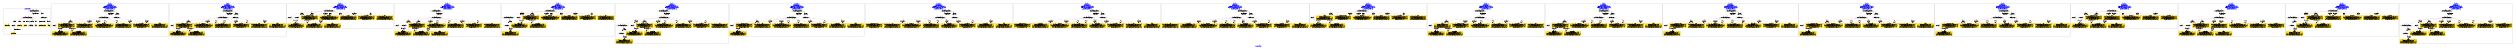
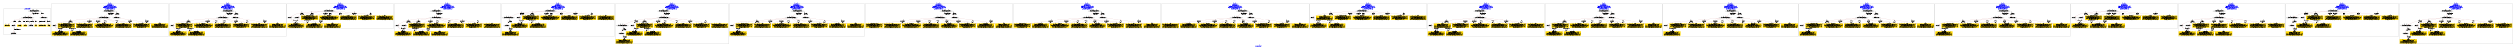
(20, 26) -> (20, 26)
(36, 26) -> (36, 26)
(14, 33) -> (14, 33)
